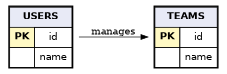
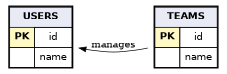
(110, 37) -> (117, 52)
